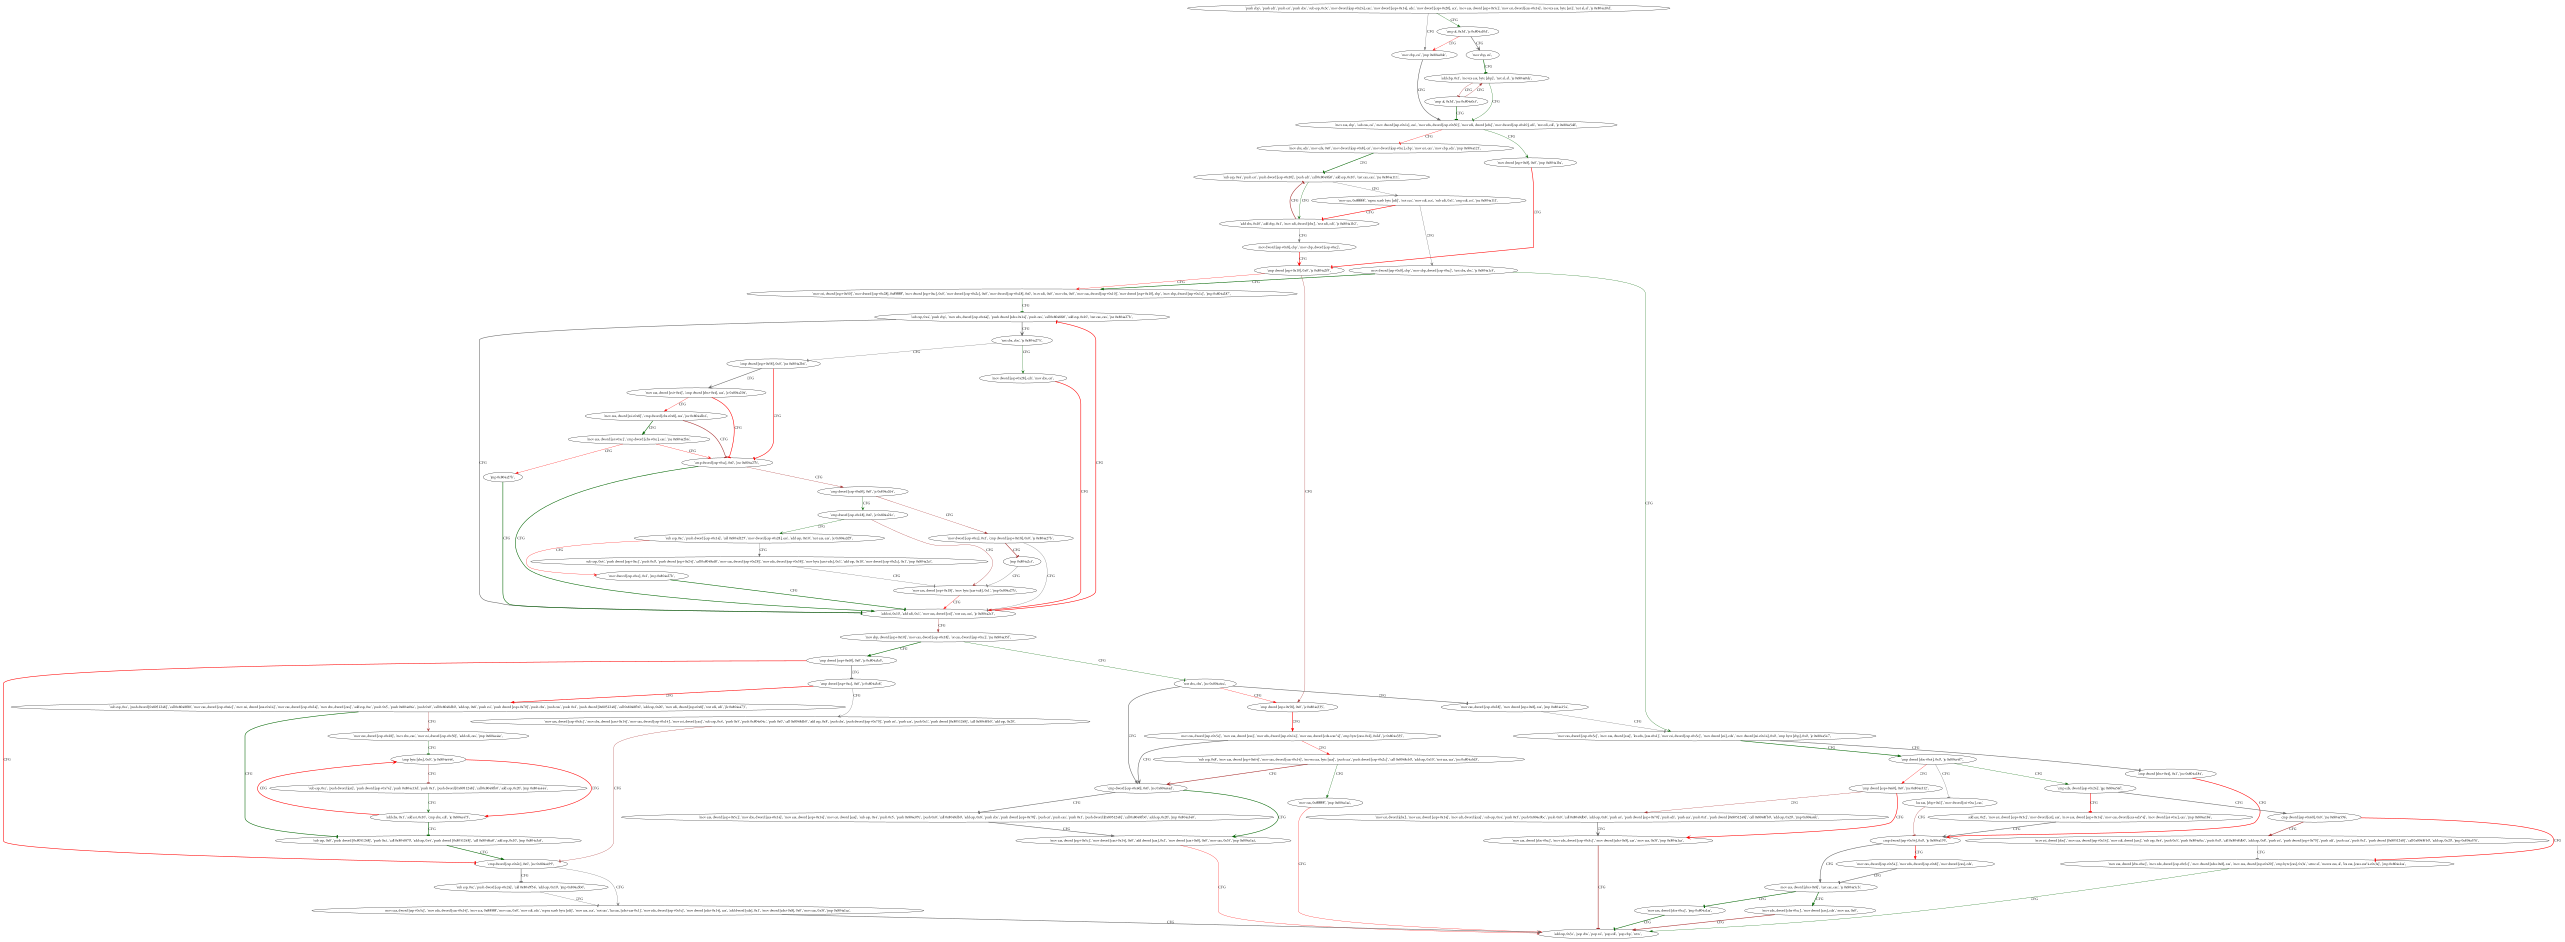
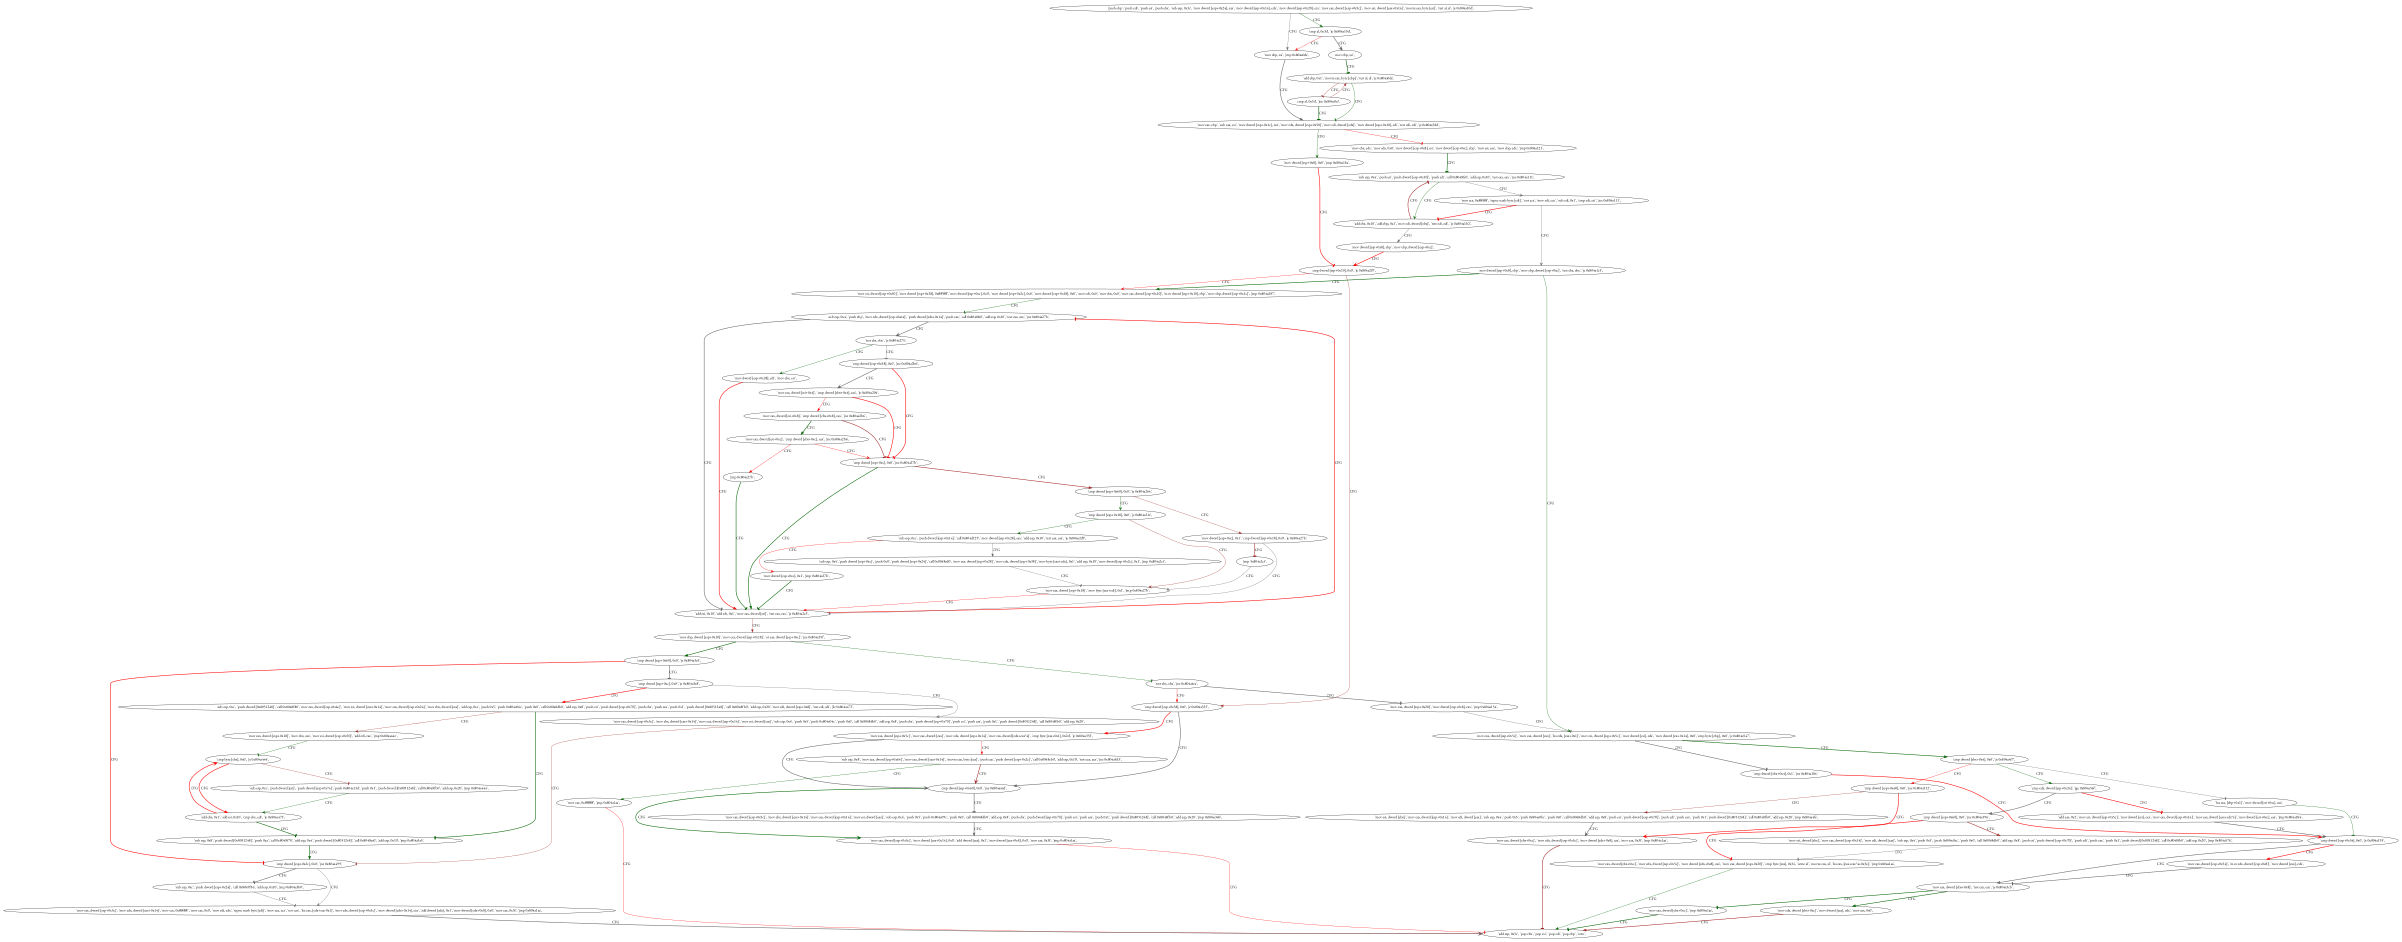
(794, 477) -> (1002, 477)
(1022, 562) -> (1255, 562)
(1129, 716) -> (1121, 776)
(1915, 819) -> (2331, 809)
